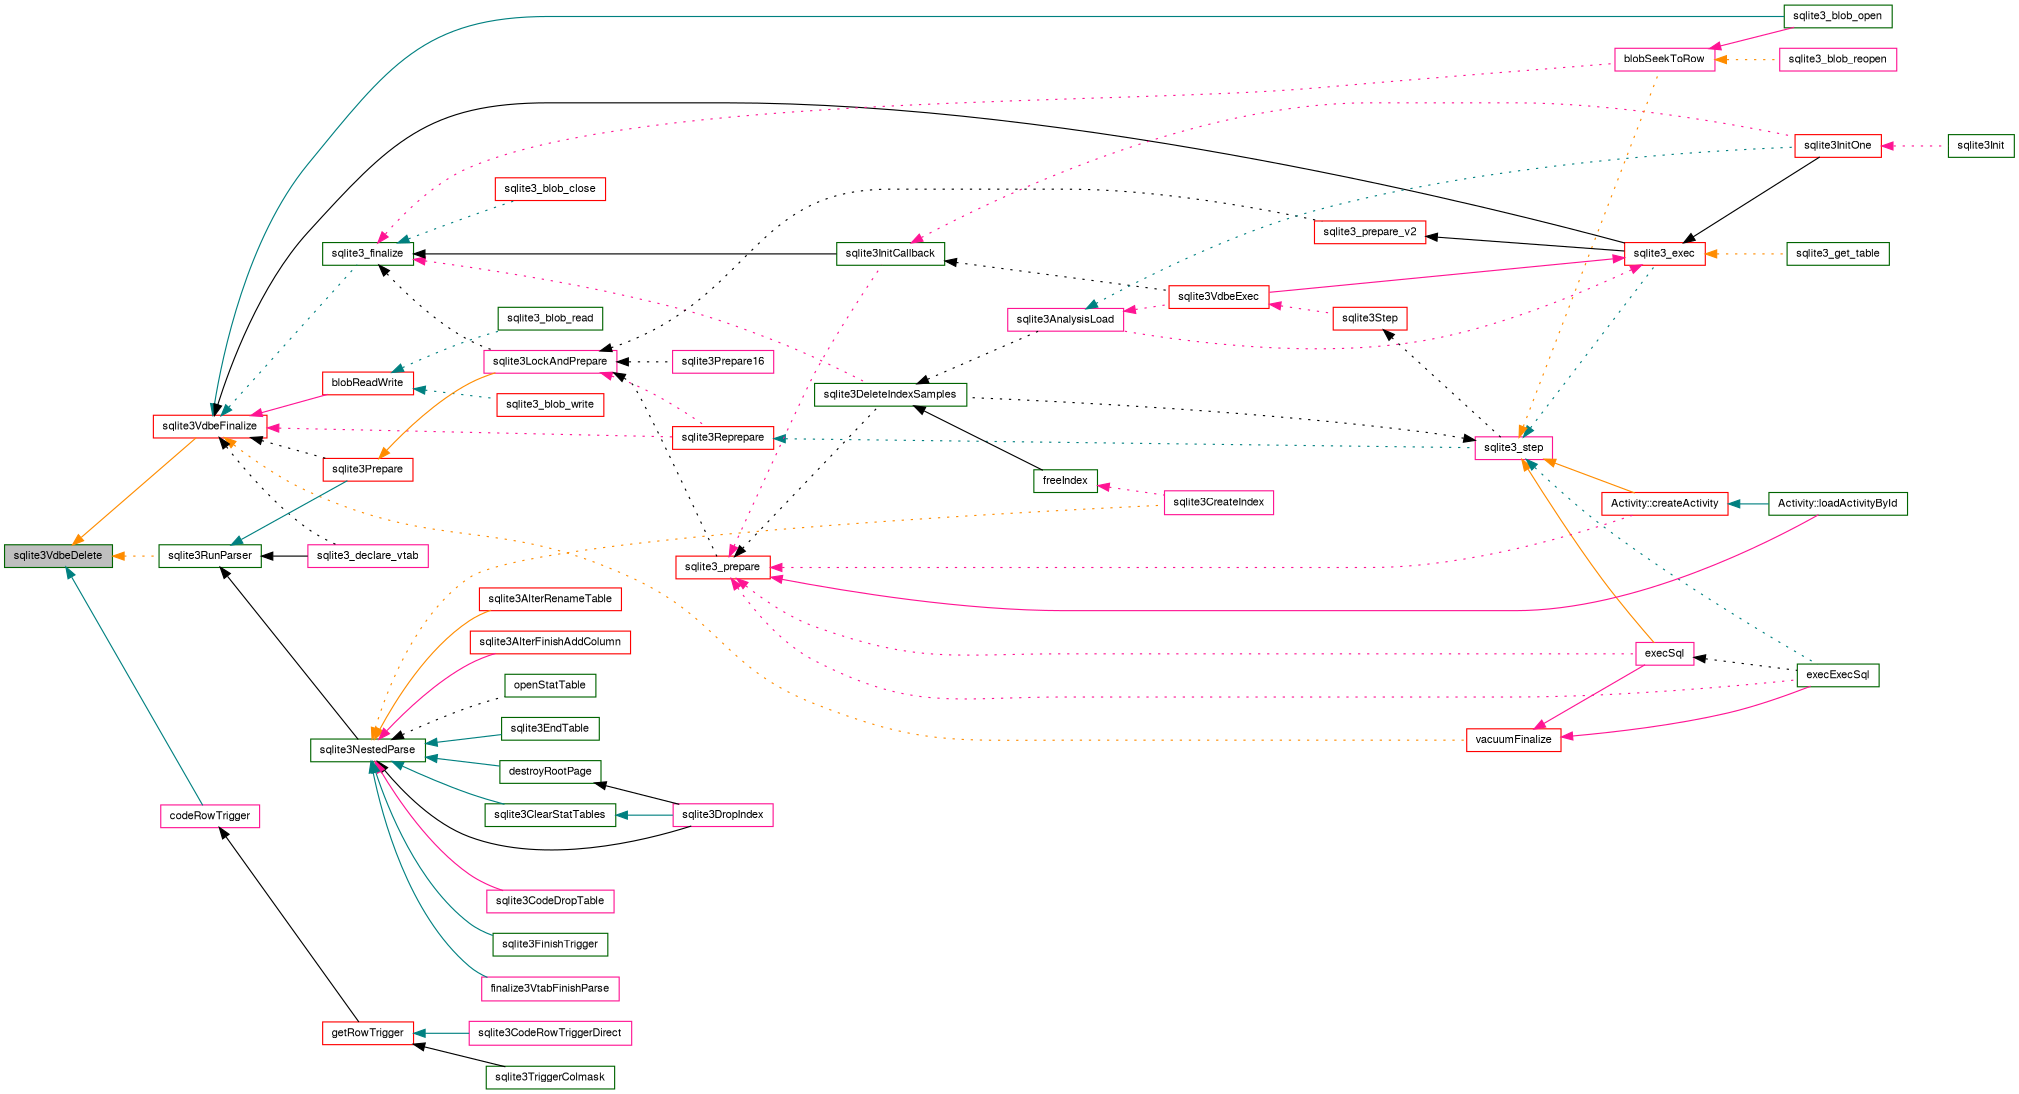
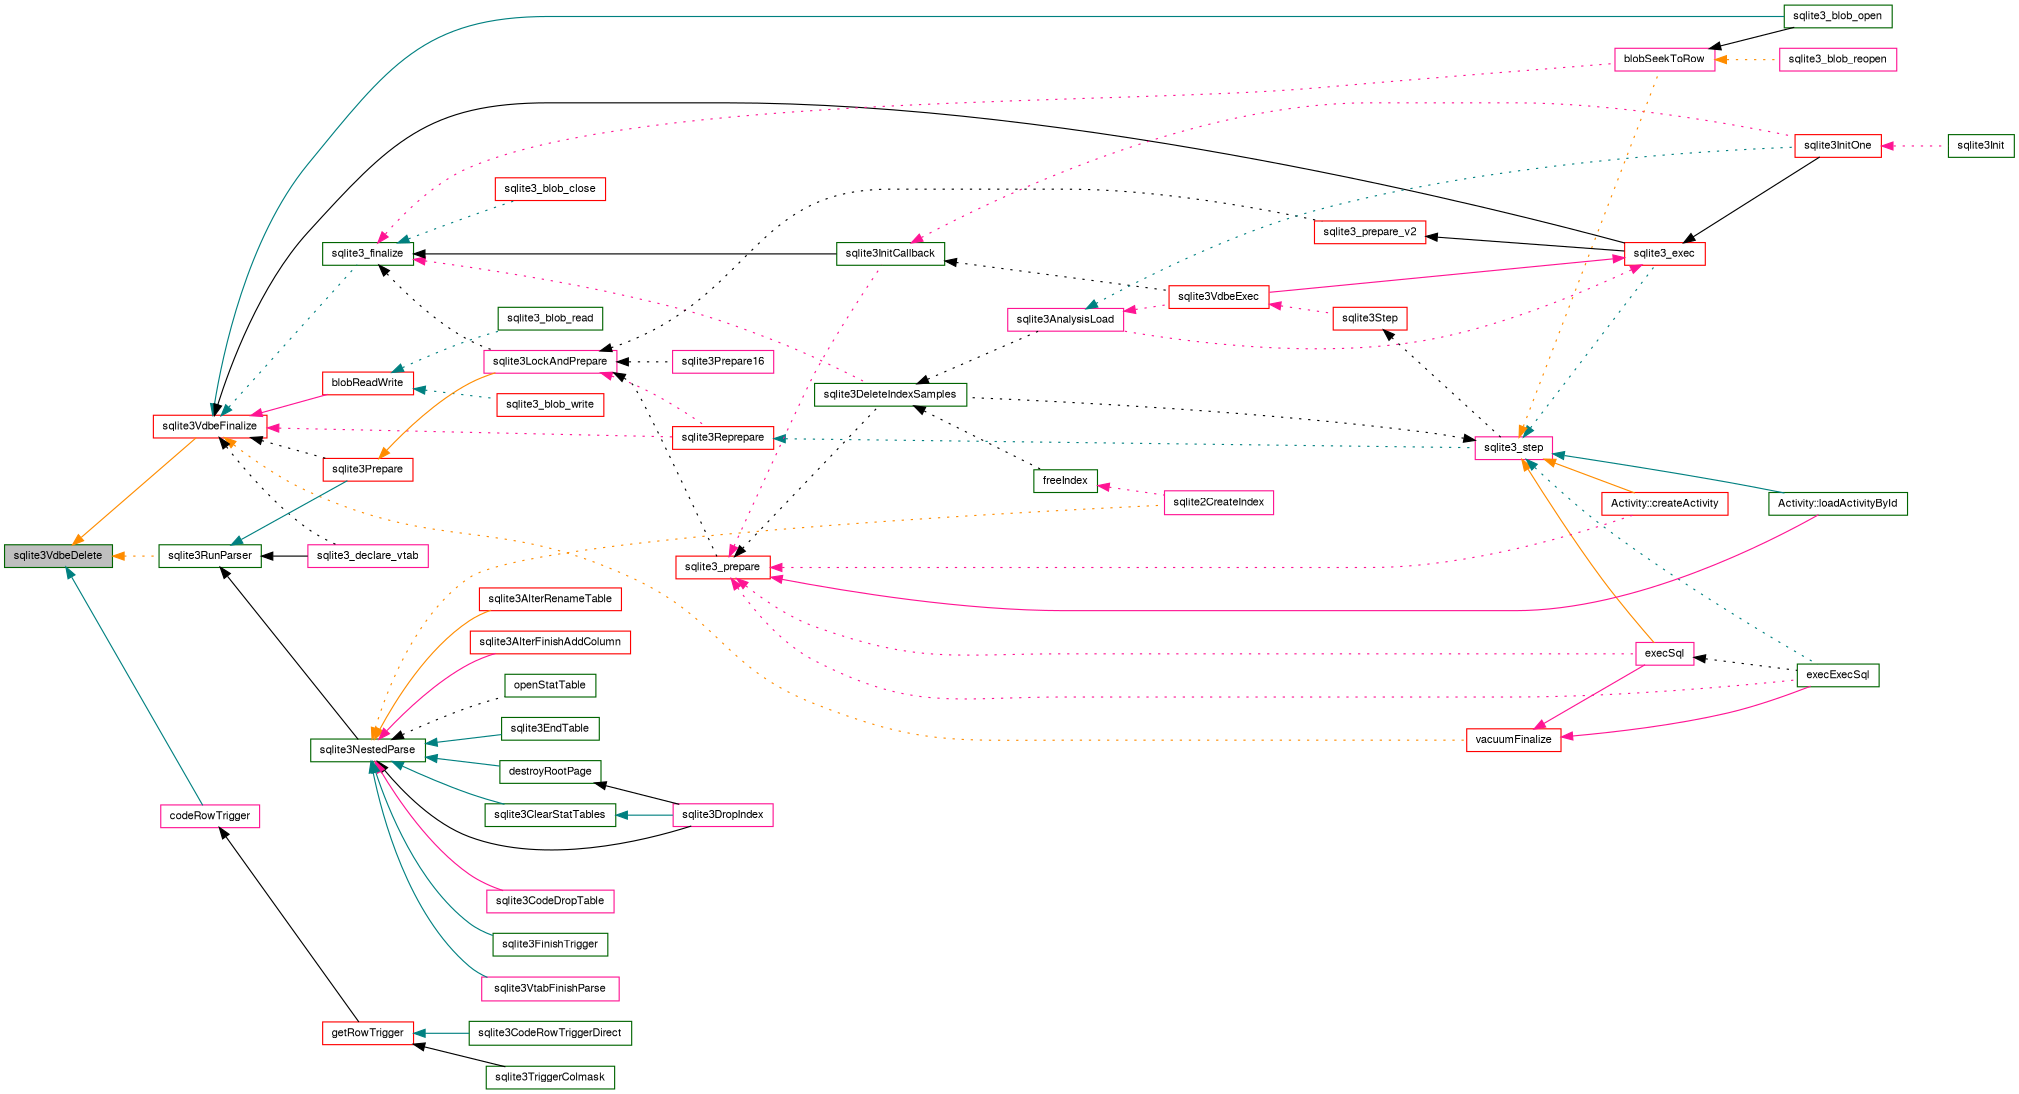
(1757, 37) -> (1757, 37)
(1838, 254) -> none
(969, 433) -> (969, 433)
(1219, 503) -> (1219, 503)
(1754, 504) -> (1675, 473)
(550, 989) -> (550, 989)
(550, 1033) -> (550, 1033)
